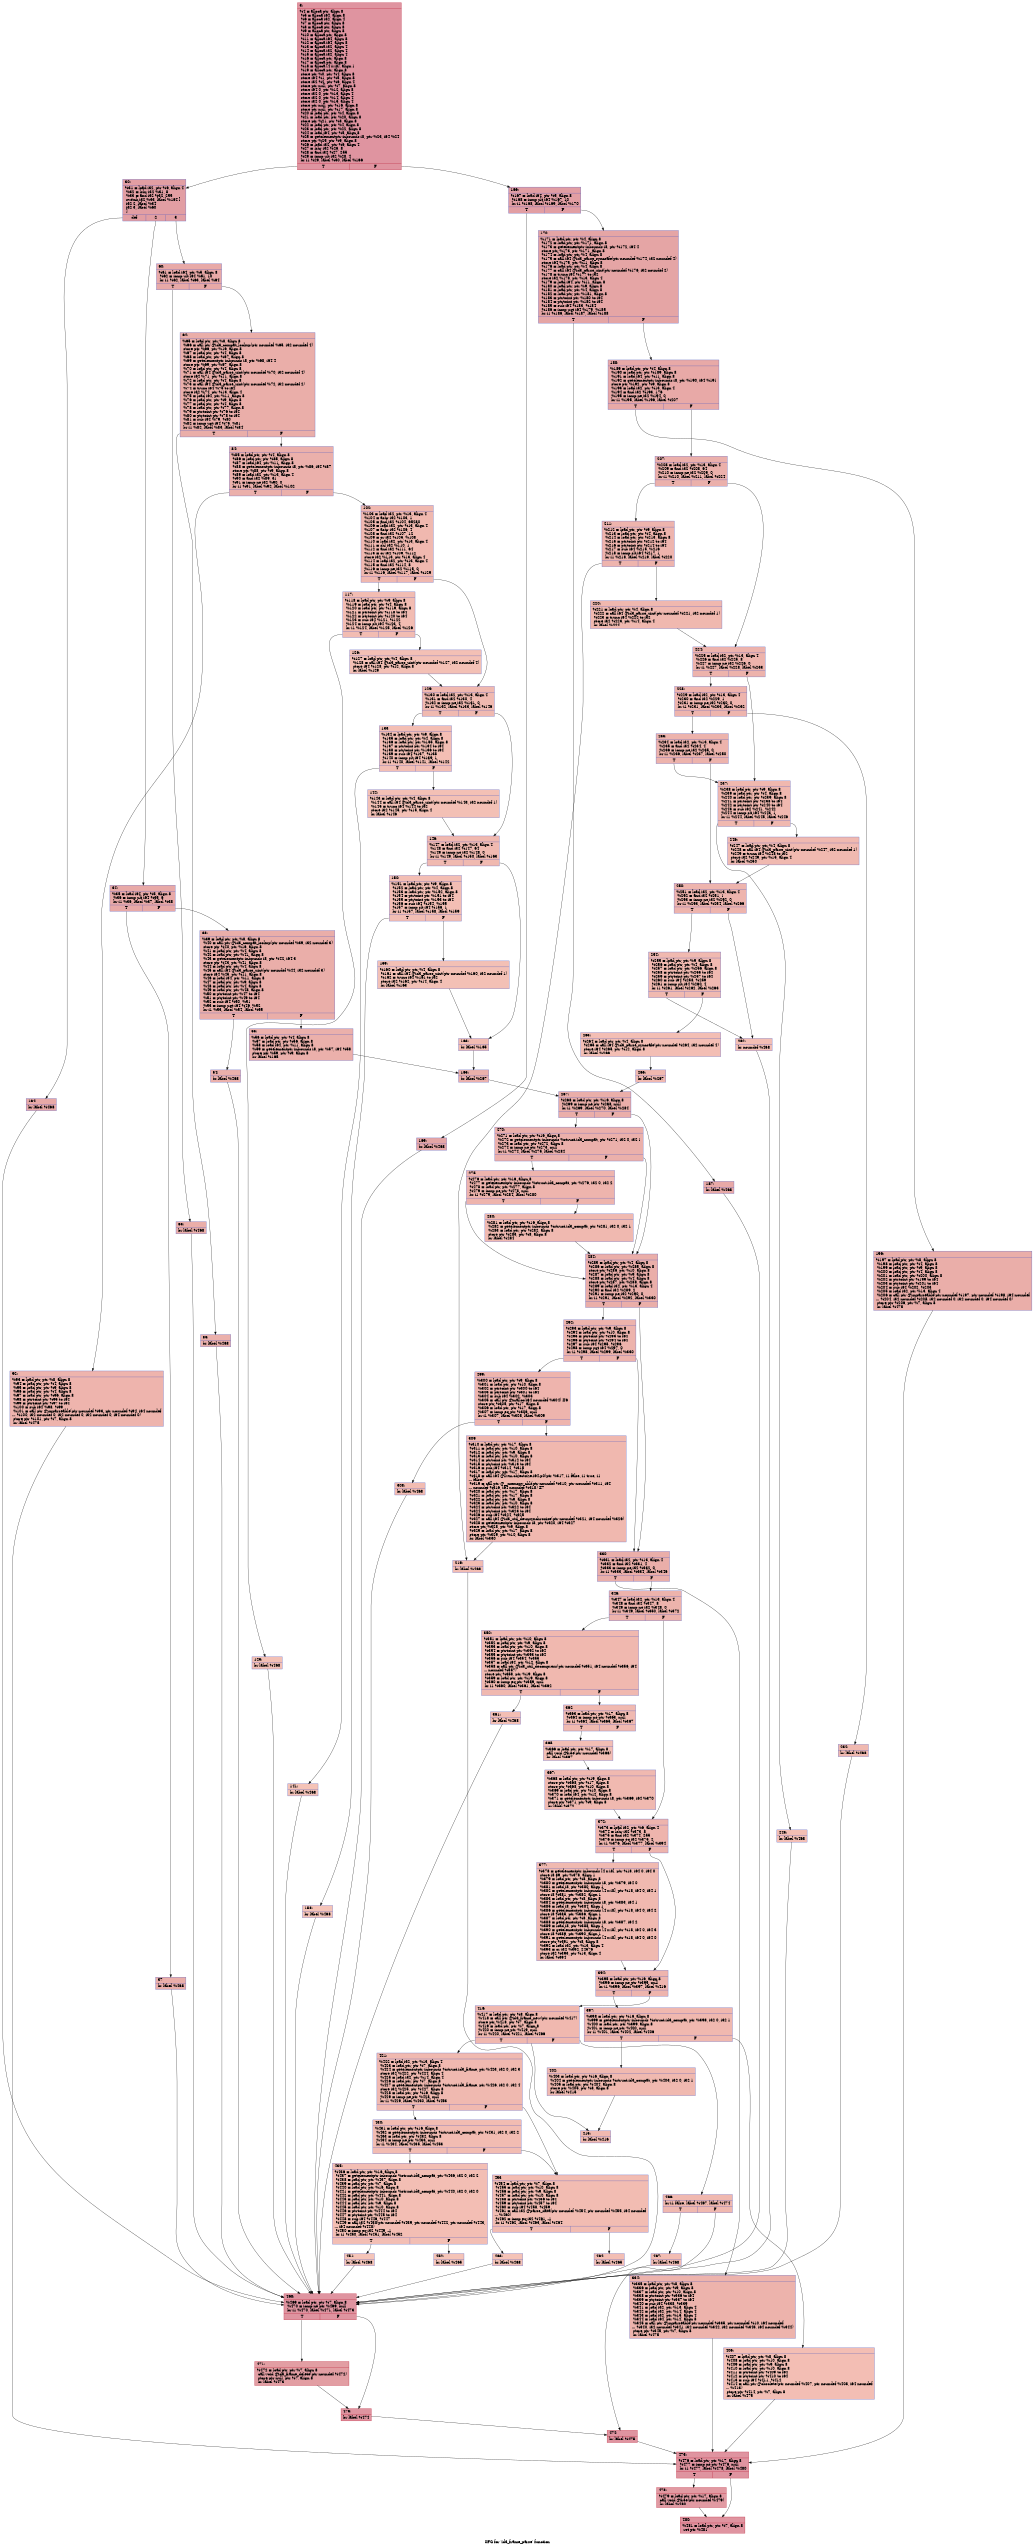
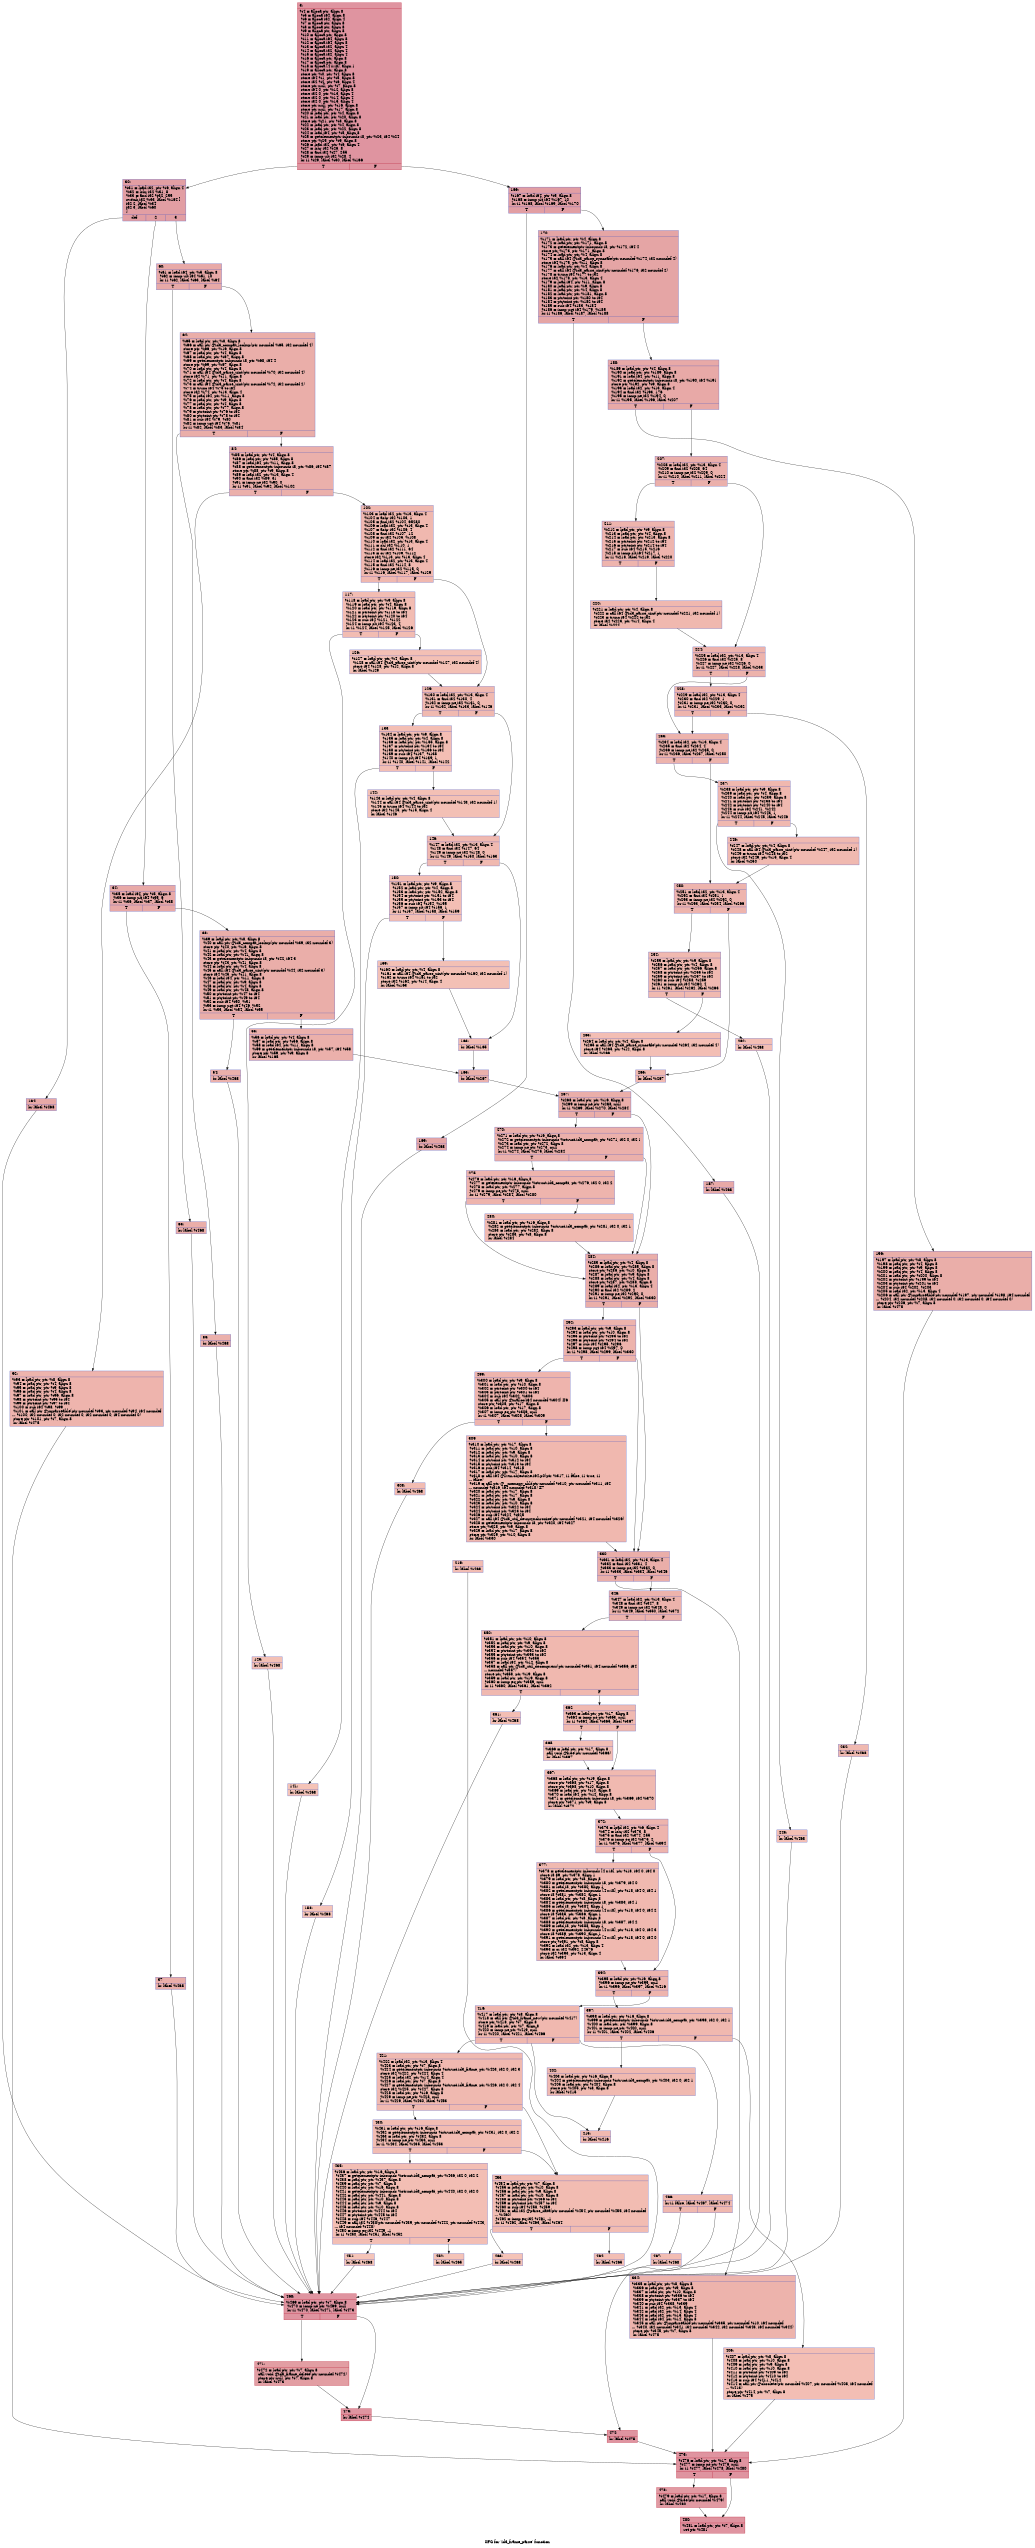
(753, 727) -> (686, 682)
(741, 974) -> (729, 1016)
(754, 1048) -> (751, 1048)
(534, 1067) -> none
(484, 1550) -> (610, 1546)
(663, 1720) -> none
none -> (618, 1750)
